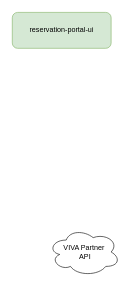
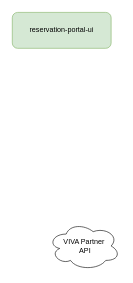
(84, 252) -> (84, 246)
